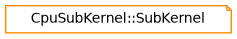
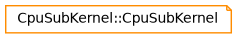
(119, 19) -> (119, 19)
